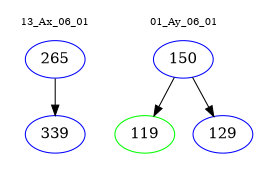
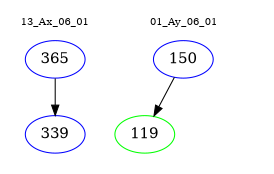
(55, 59) -> (55, 59)
(223, 134) -> none
